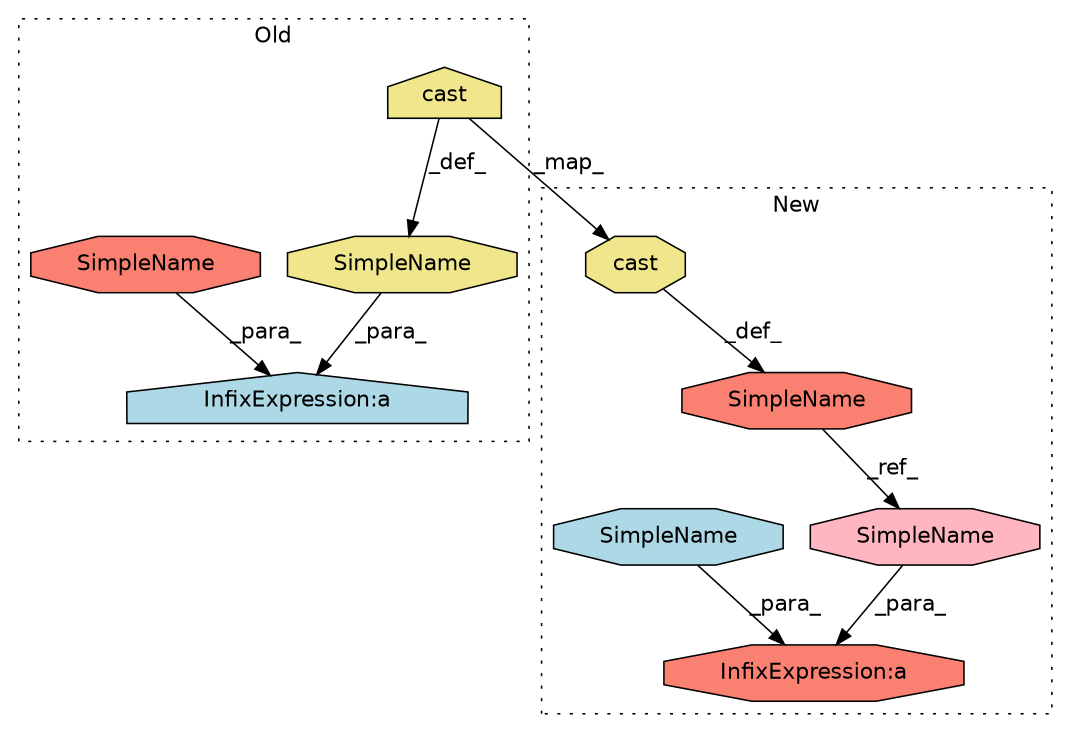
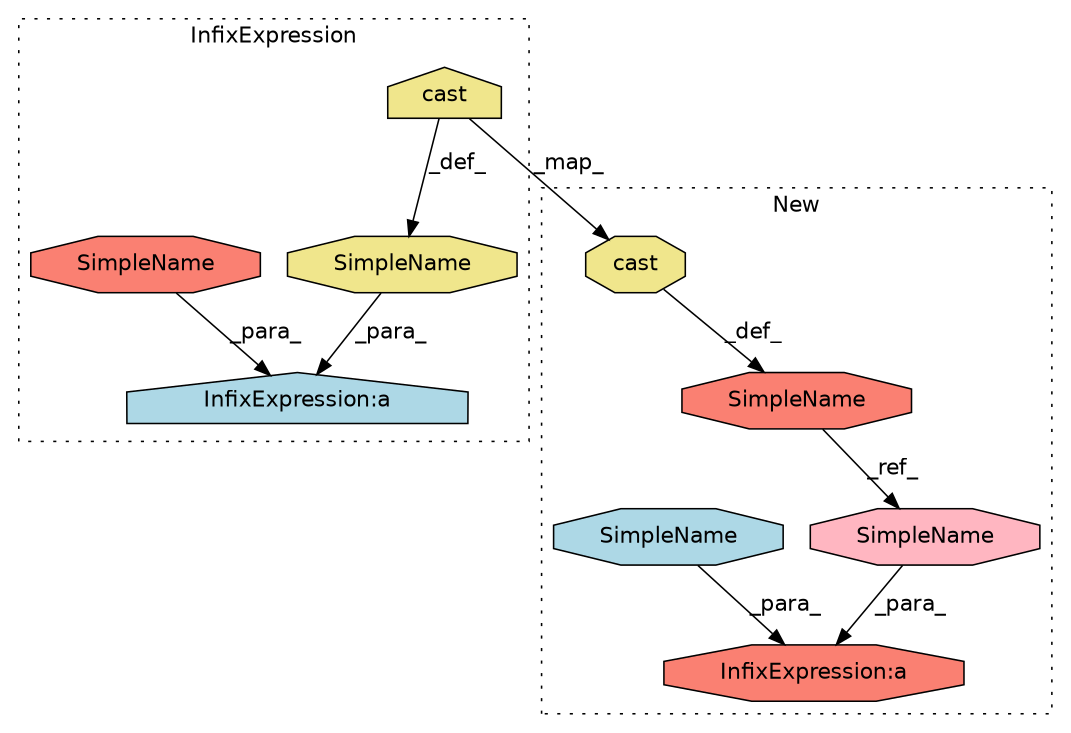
(274, 37) -> (274, 37)
